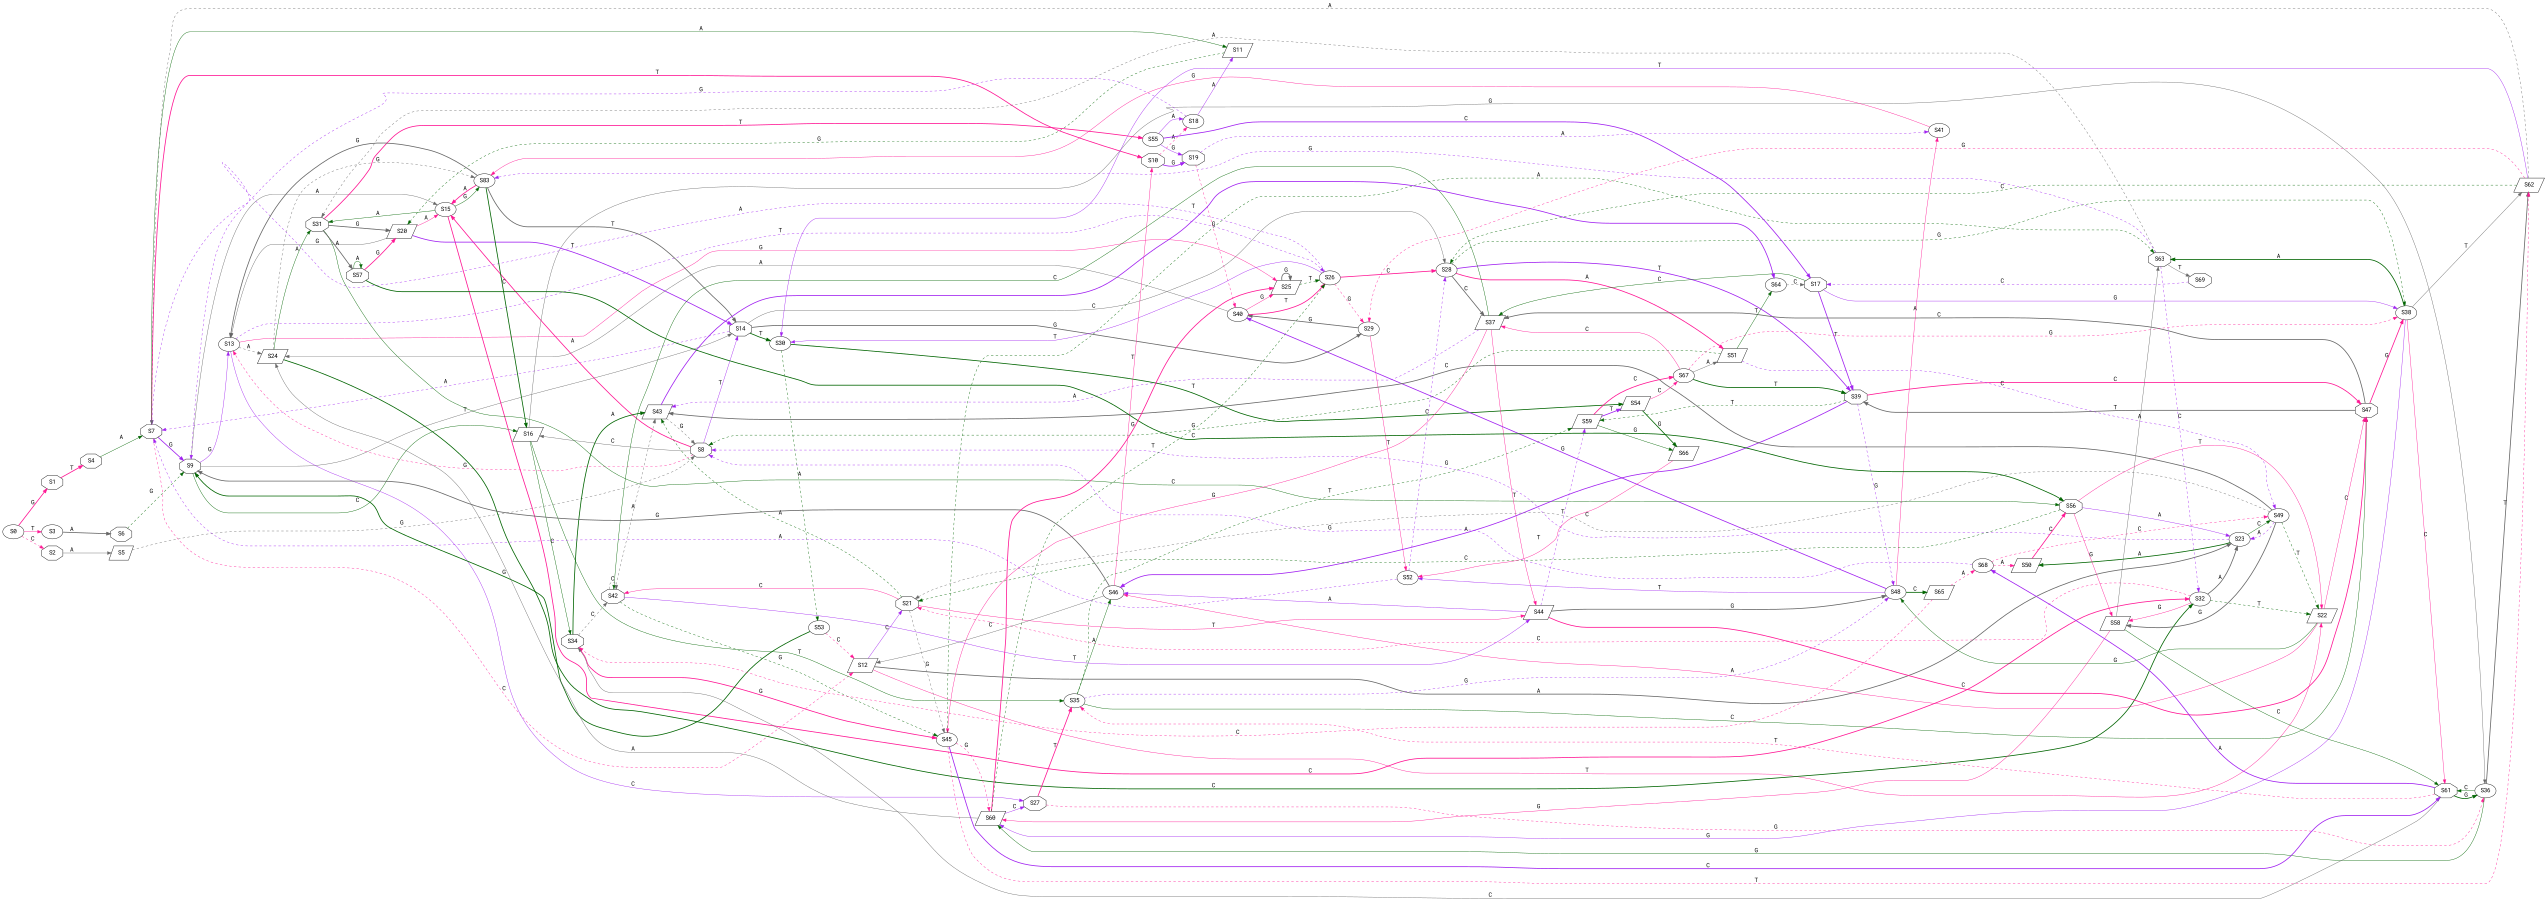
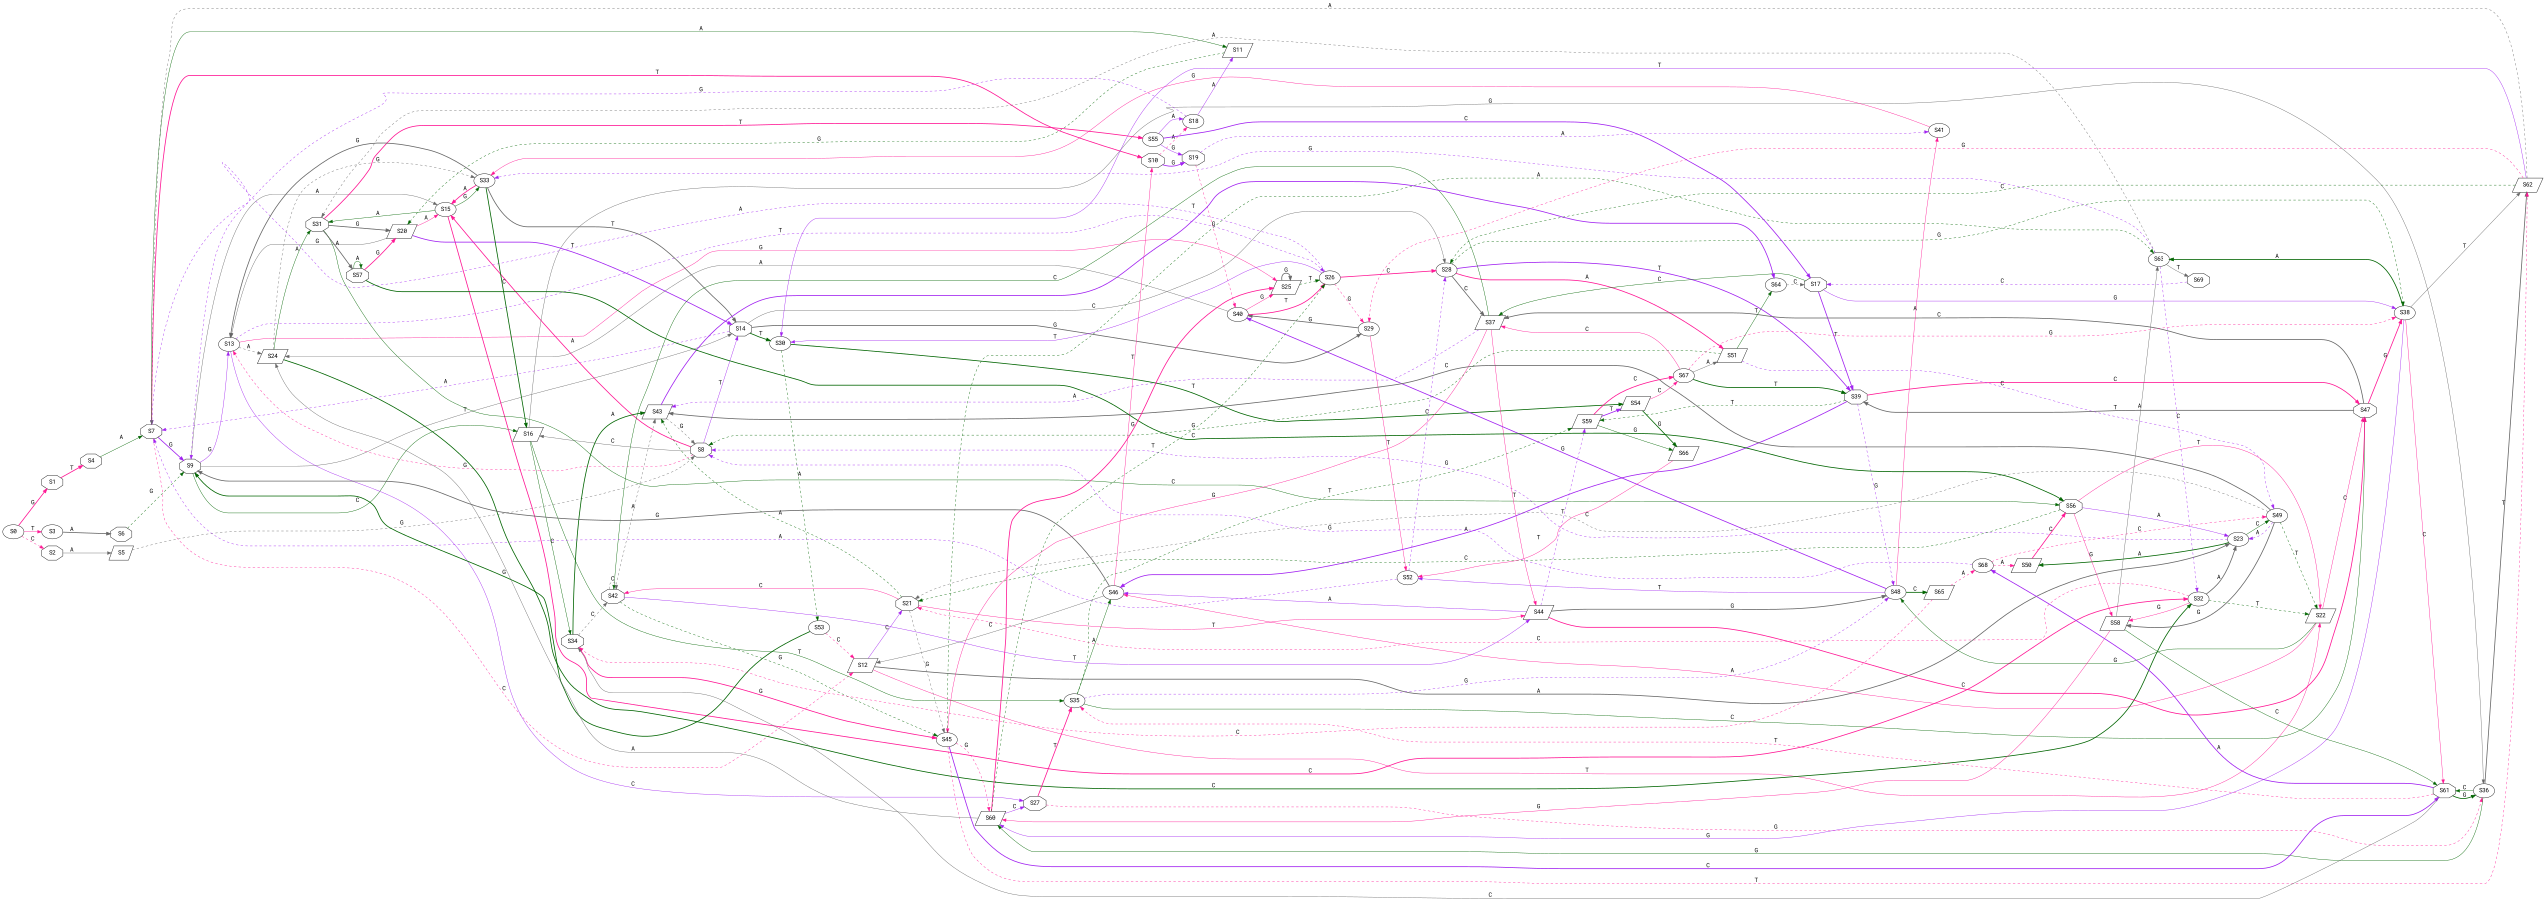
(484, 181) -> (484, 181)
(2160, 259) -> (2159, 259)
